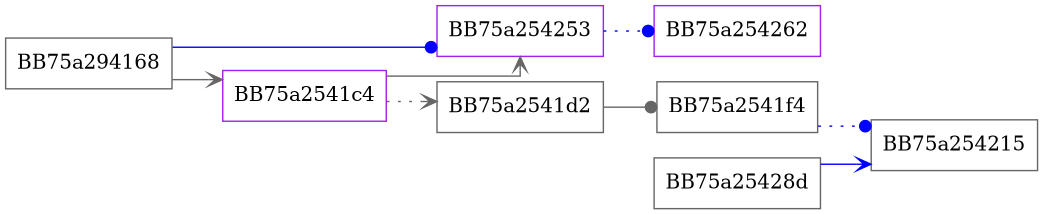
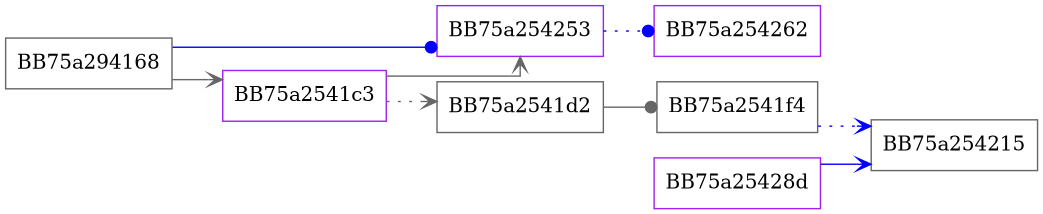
(304, 96) -> (304, 96)
(837, 126) -> (837, 126)
(737, 183) -> (737, 183)
